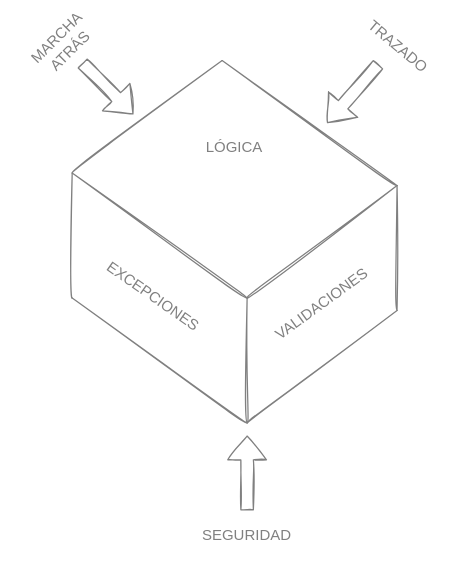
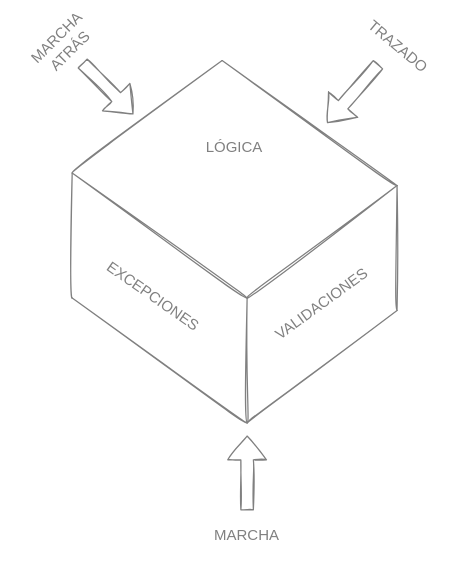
(247, 536) -> (247, 536)
